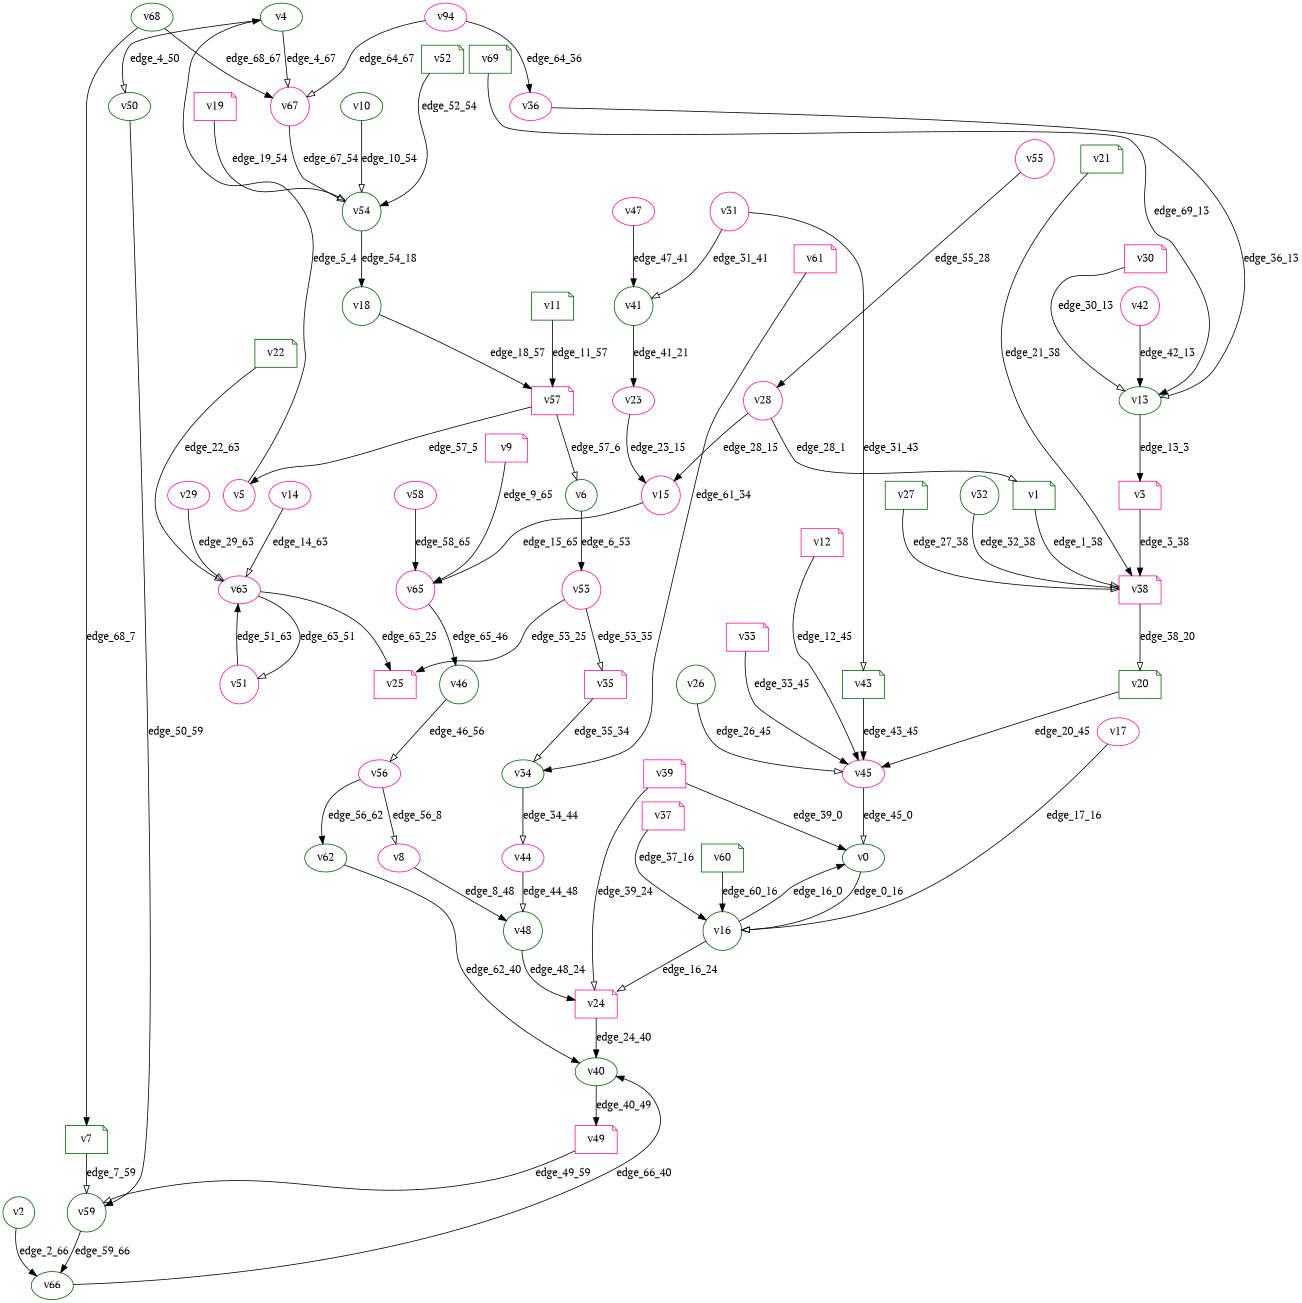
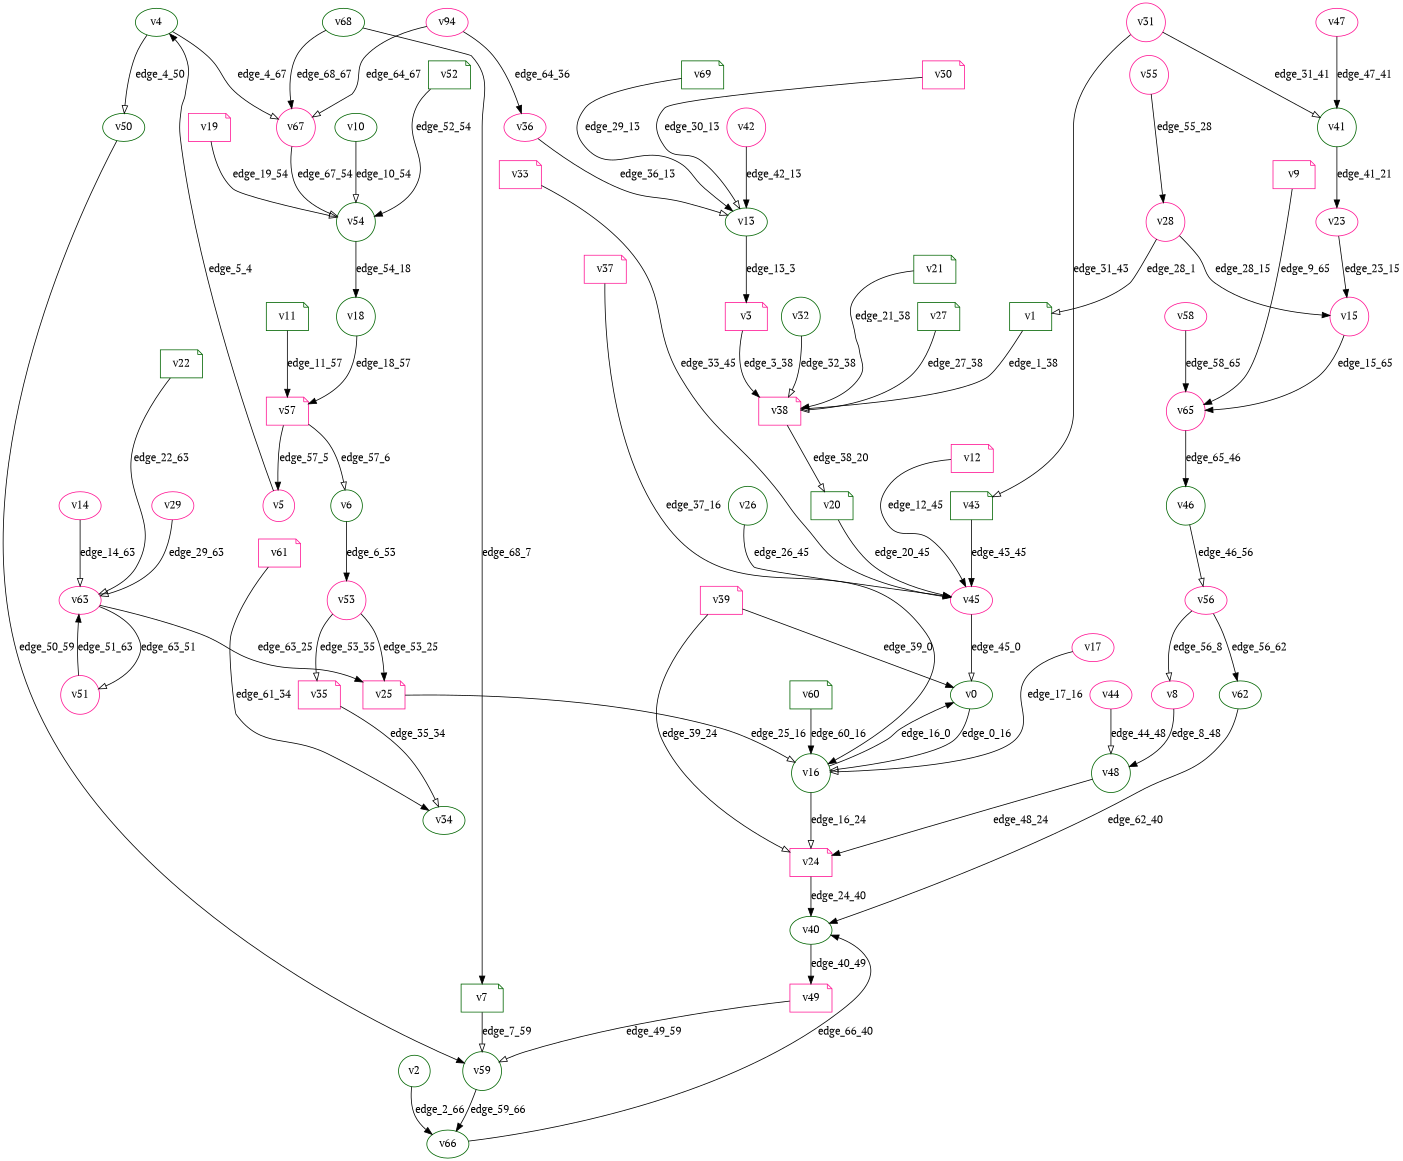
(1182, 212) -> (613, 127)
none -> (601, 705)
(523, 812) -> none
